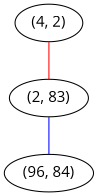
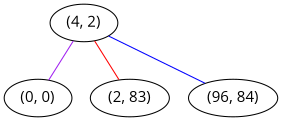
none -> (38, 98)
(49, 136) -> (157, 60)
